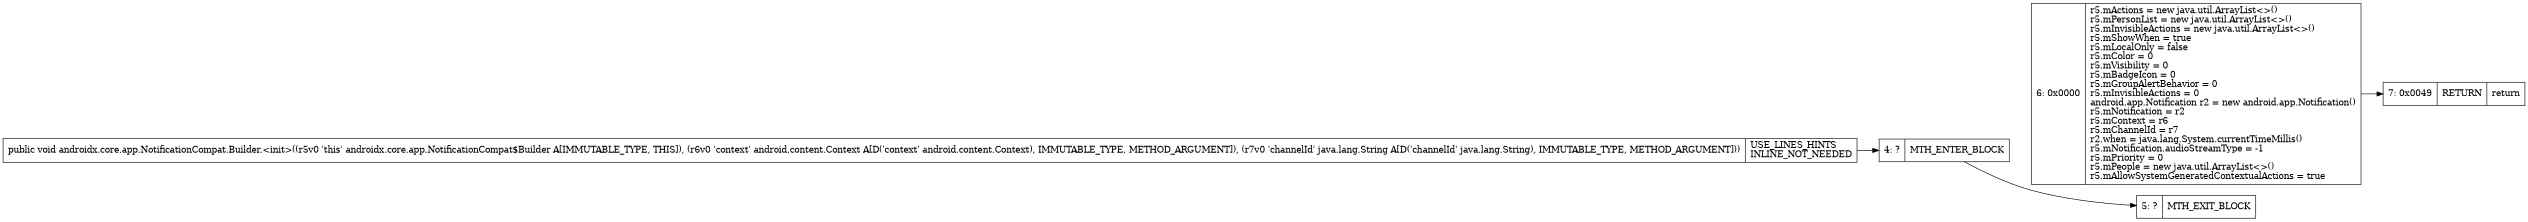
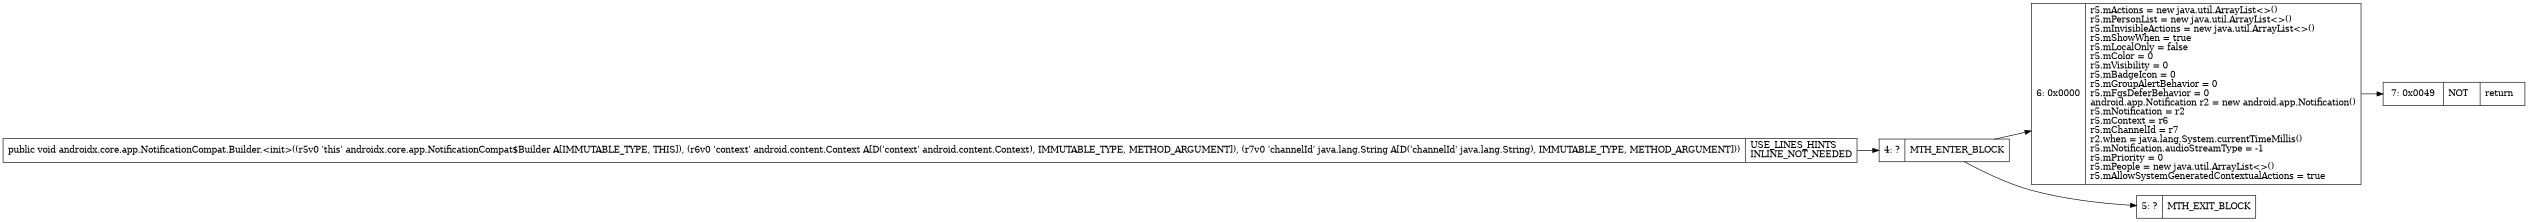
(2145, 94) -> (2150, 94)
(2462, 94) -> (2458, 94)
none -> (2010, 136)
